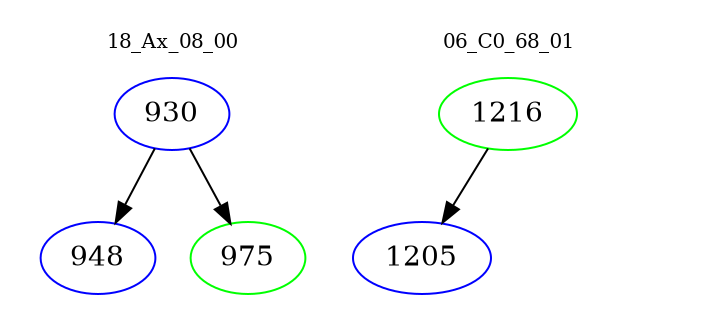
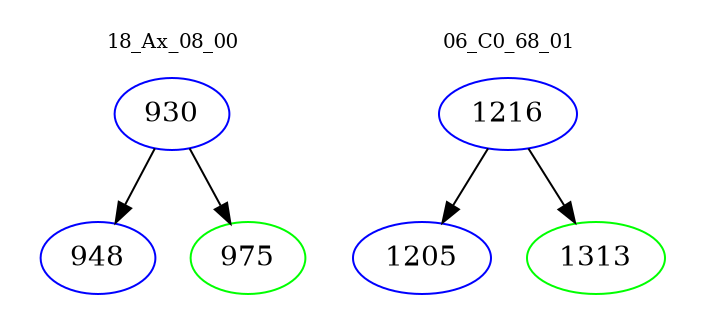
(508, 114) -> (508, 114)
none -> (596, 258)
